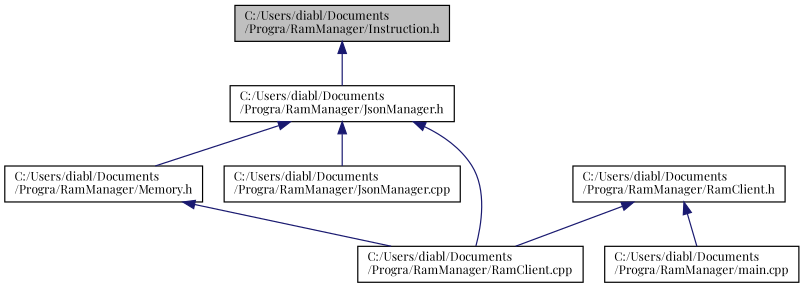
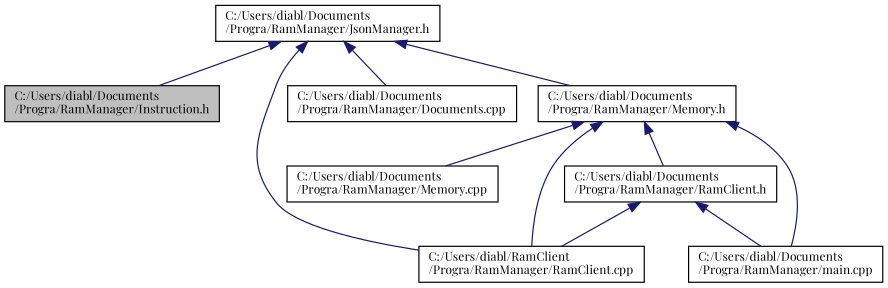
(342, 70) -> (214, 66)
none -> (656, 149)
none -> (792, 174)
(342, 184) -> (402, 104)
none -> (393, 184)
(470, 264) -> (532, 264)
